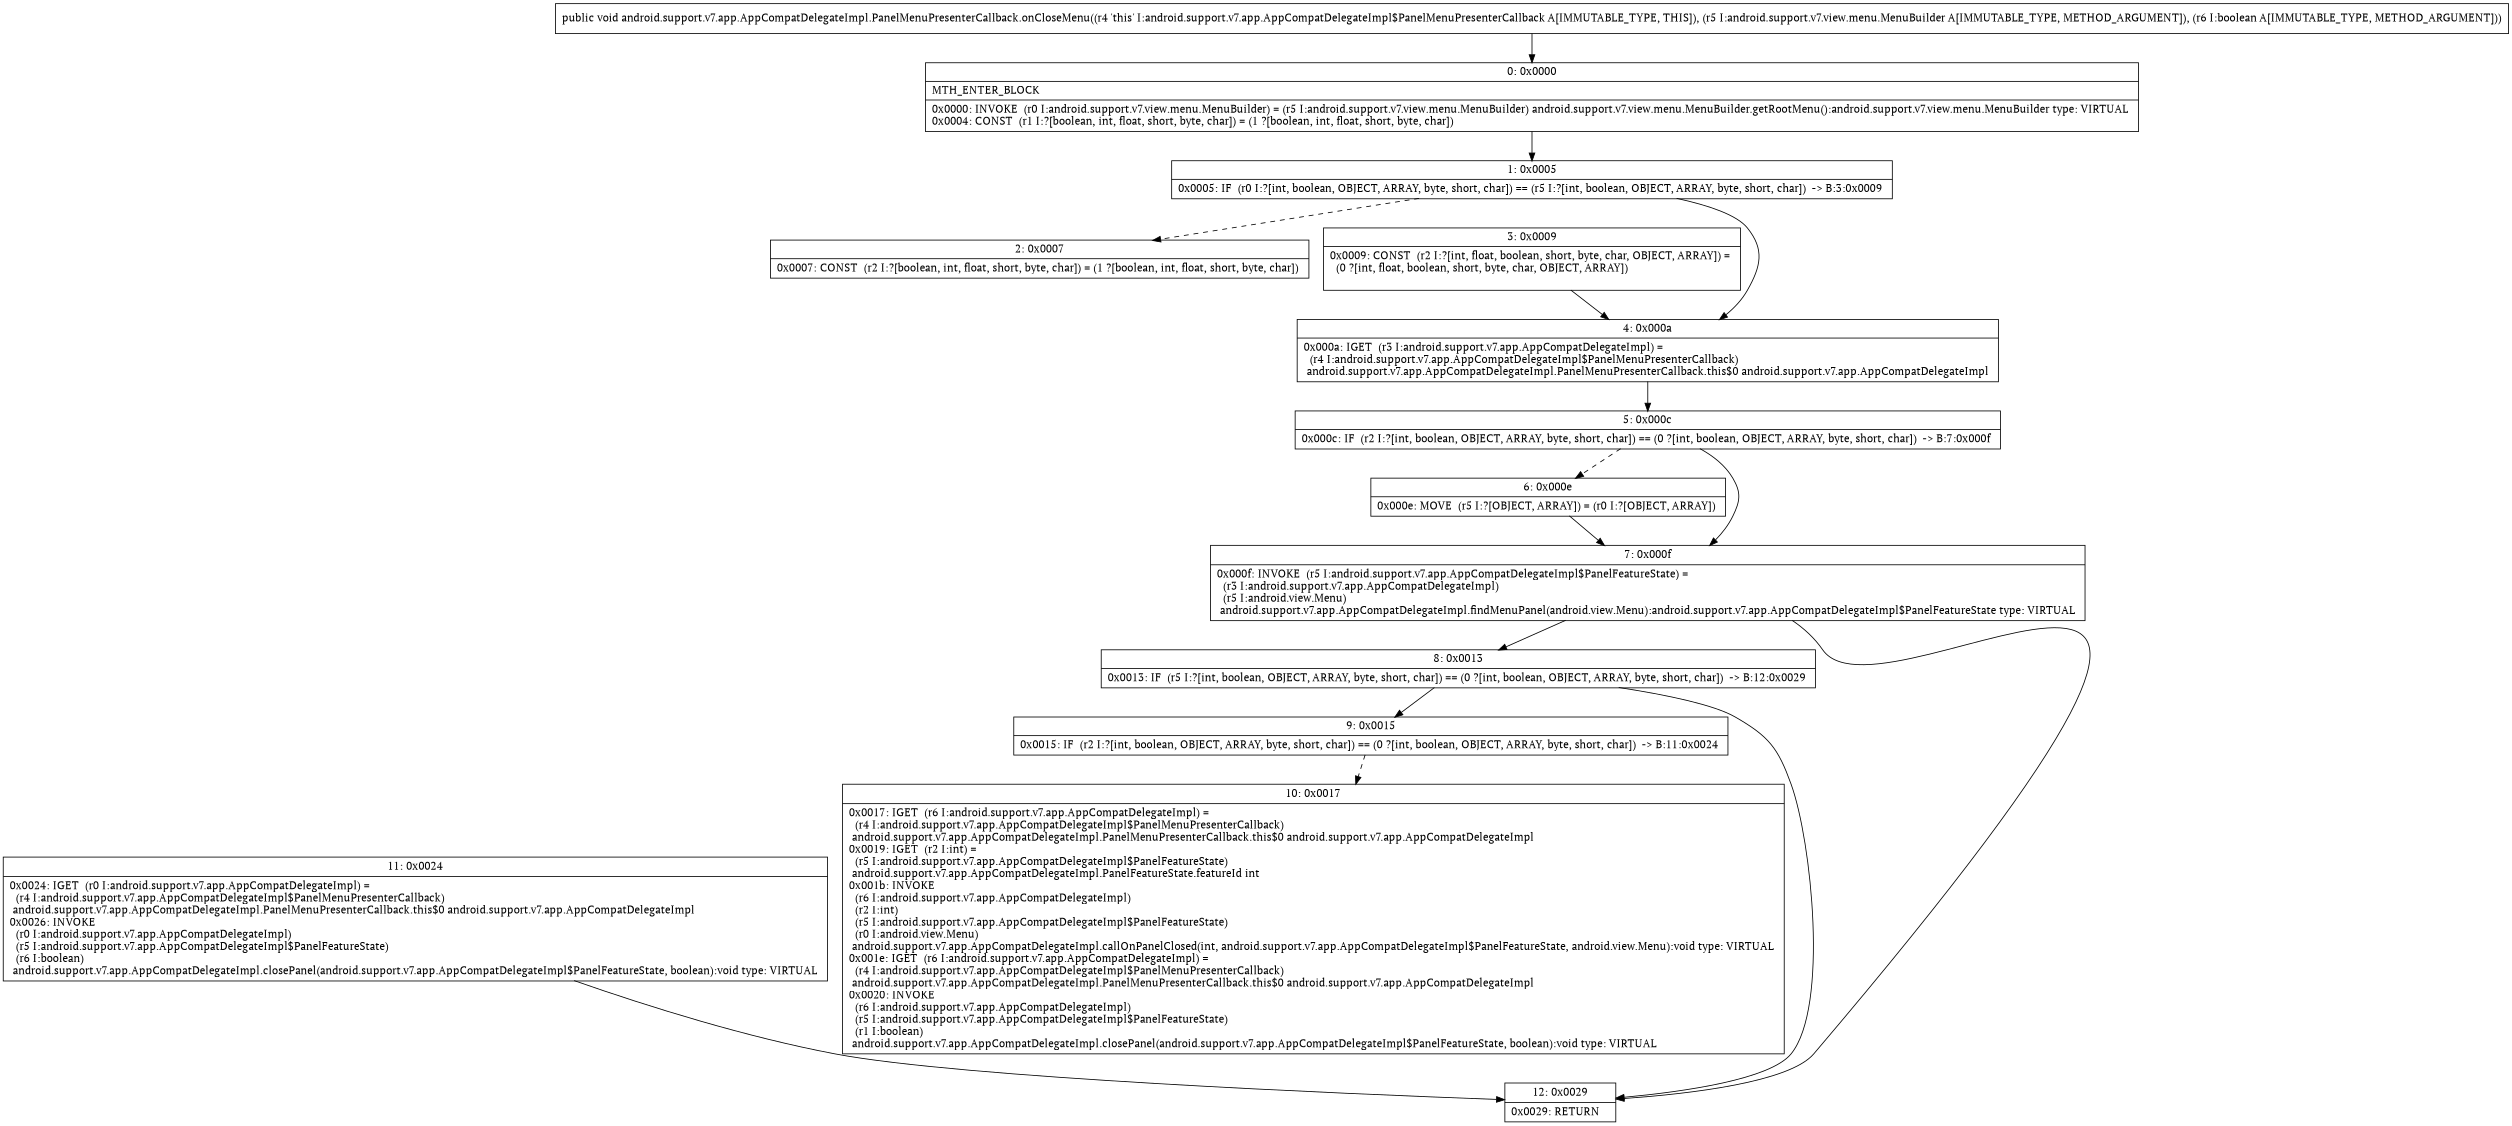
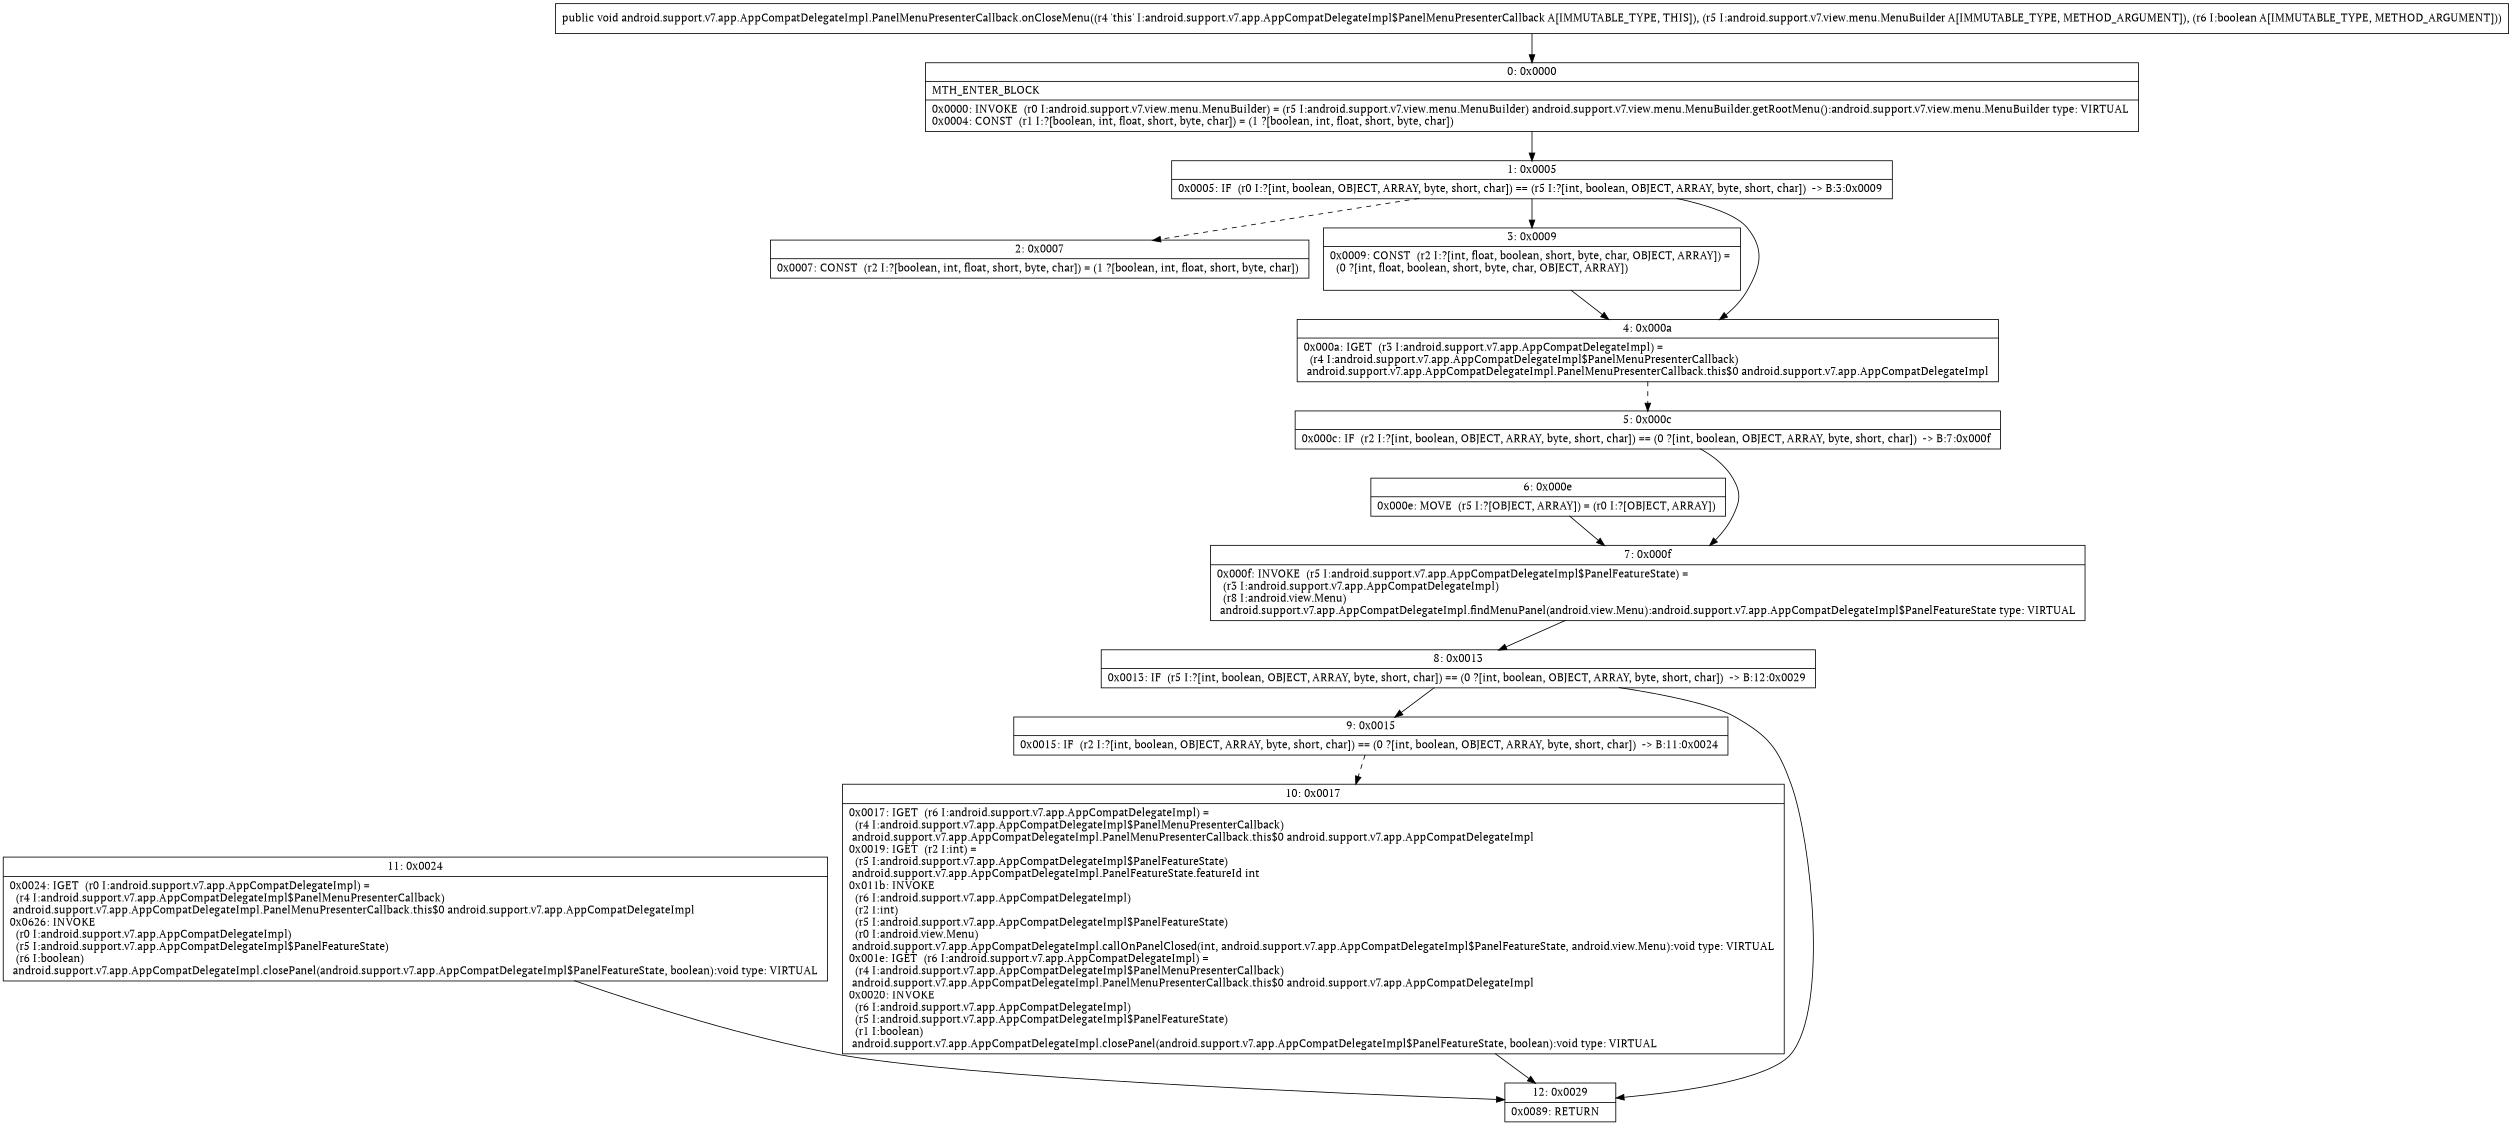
none -> (1532, 209)
(1648, 392) -> (1648, 392)
(1601, 461) -> none
(1282, 598) -> (1282, 598)
(2006, 811) -> (1512, 1066)
(895, 886) -> (895, 886)
(56, 922) -> (56, 922)
(1560, 1112) -> (1560, 1112)
